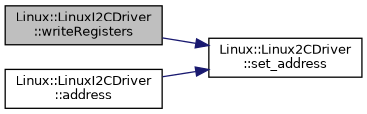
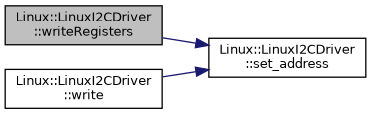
(285, 58) -> (287, 58)
(84, 89) -> (84, 89)
